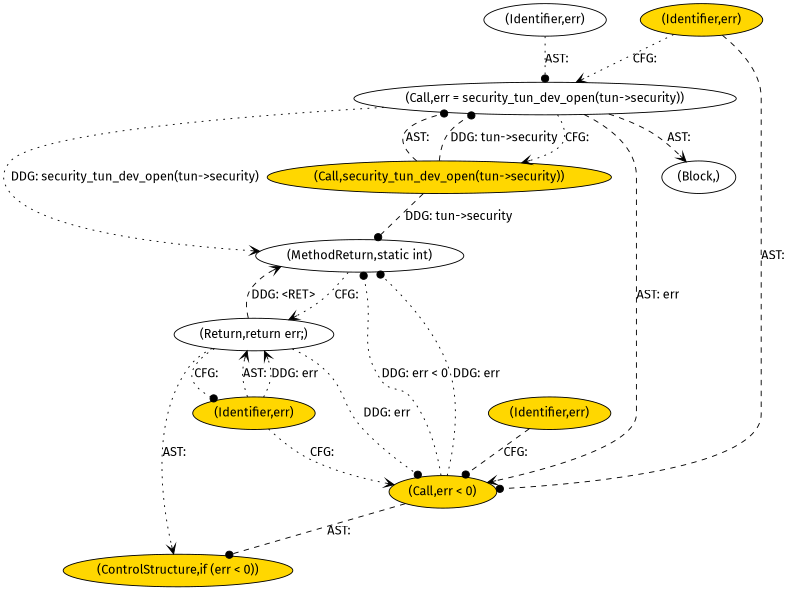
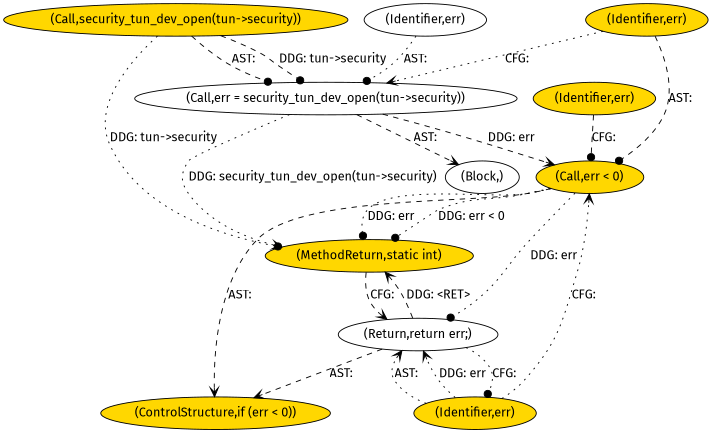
(560, 146) -> none
(402, 214) -> (130, 175)
(360, 256) -> (369, 256)
(658, 295) -> (511, 138)
(325, 297) -> (367, 295)
(351, 412) -> (516, 256)
(163, 439) -> (322, 372)
(319, 529) -> (323, 213)
